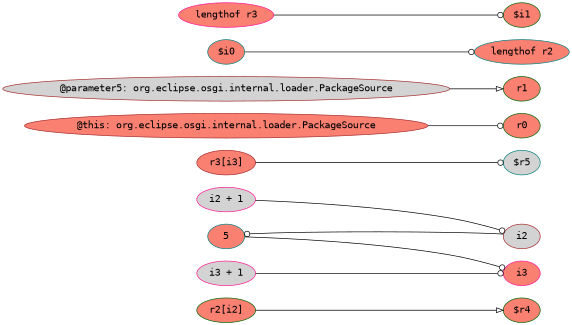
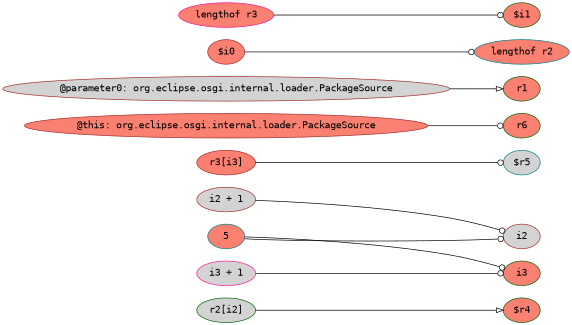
(226, 52) -> (226, 52)
(226, 89) -> (226, 89)
(522, 126) -> (522, 126)
(226, 200) -> (226, 200)
(377, 232) -> (377, 241)
(522, 273) -> (522, 273)
(226, 310) -> (226, 310)
